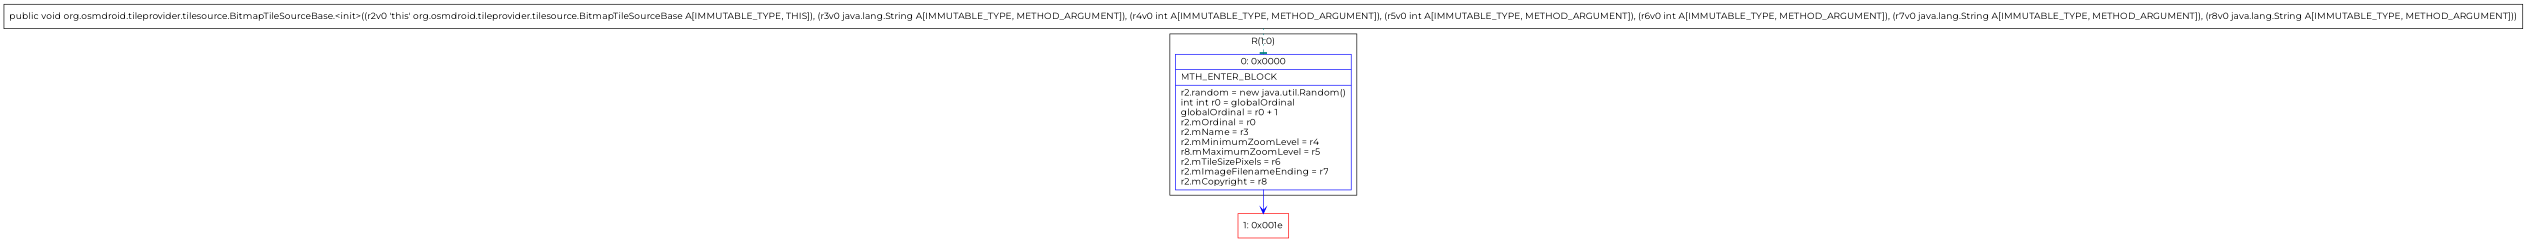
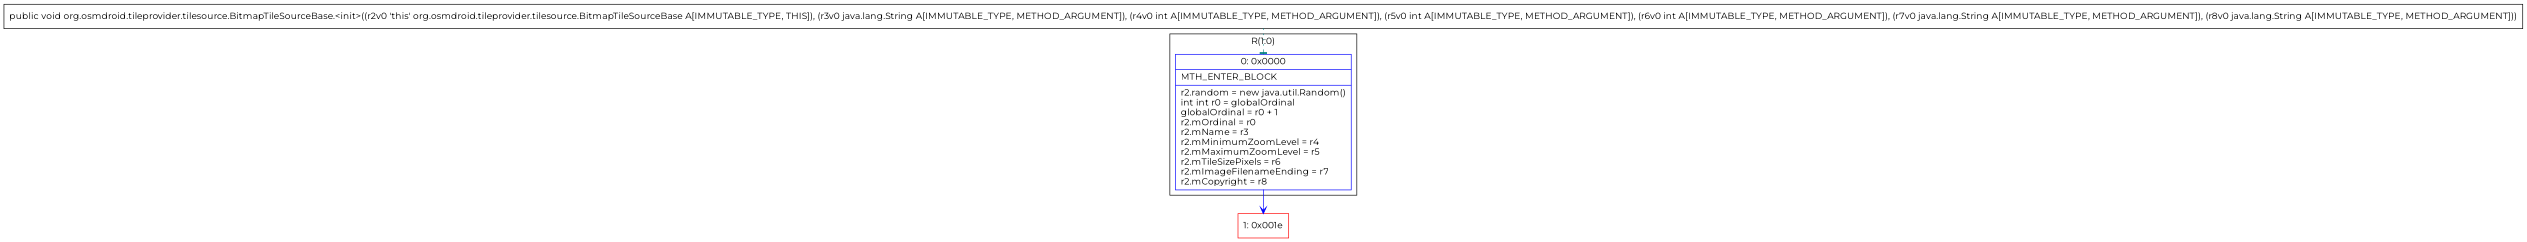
(1251, 152) -> (1251, 152)
